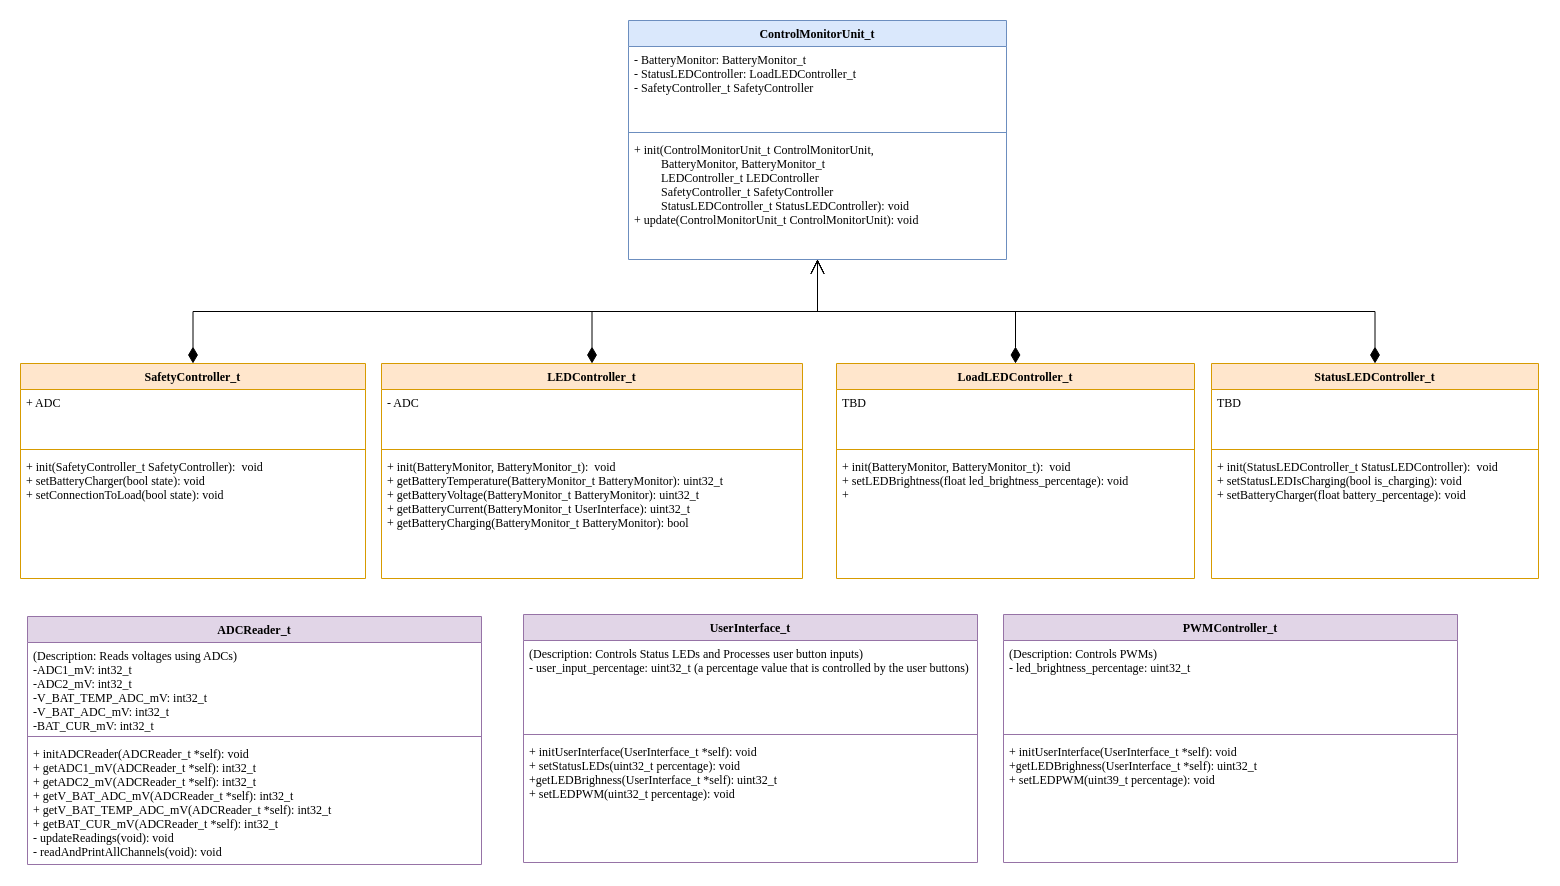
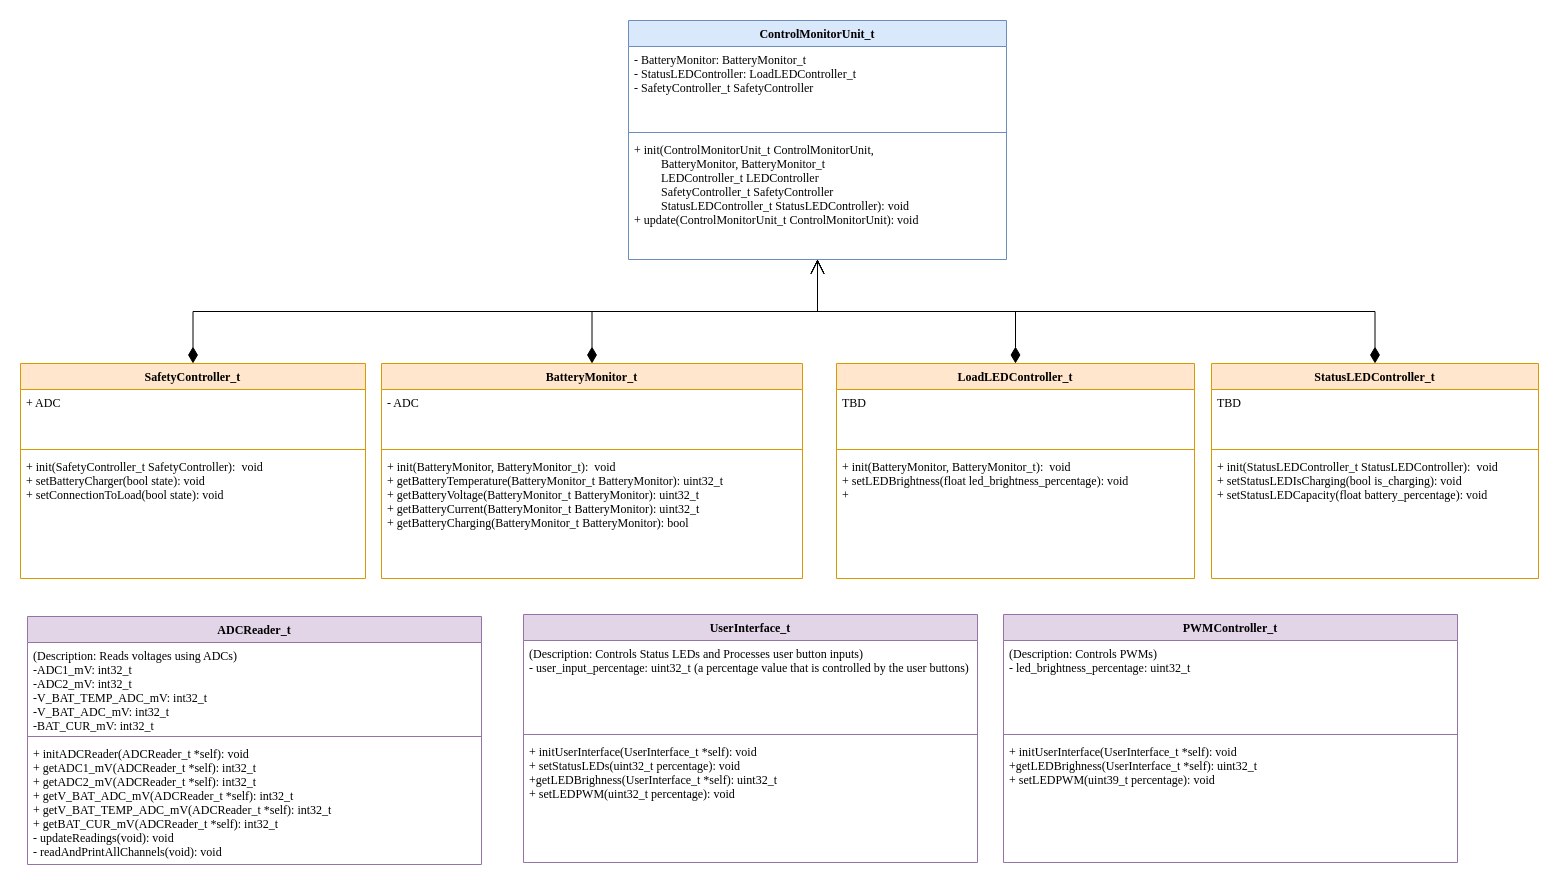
(592, 377) -> (592, 377)
(531, 467) -> (531, 467)
(1391, 467) -> (1391, 467)
